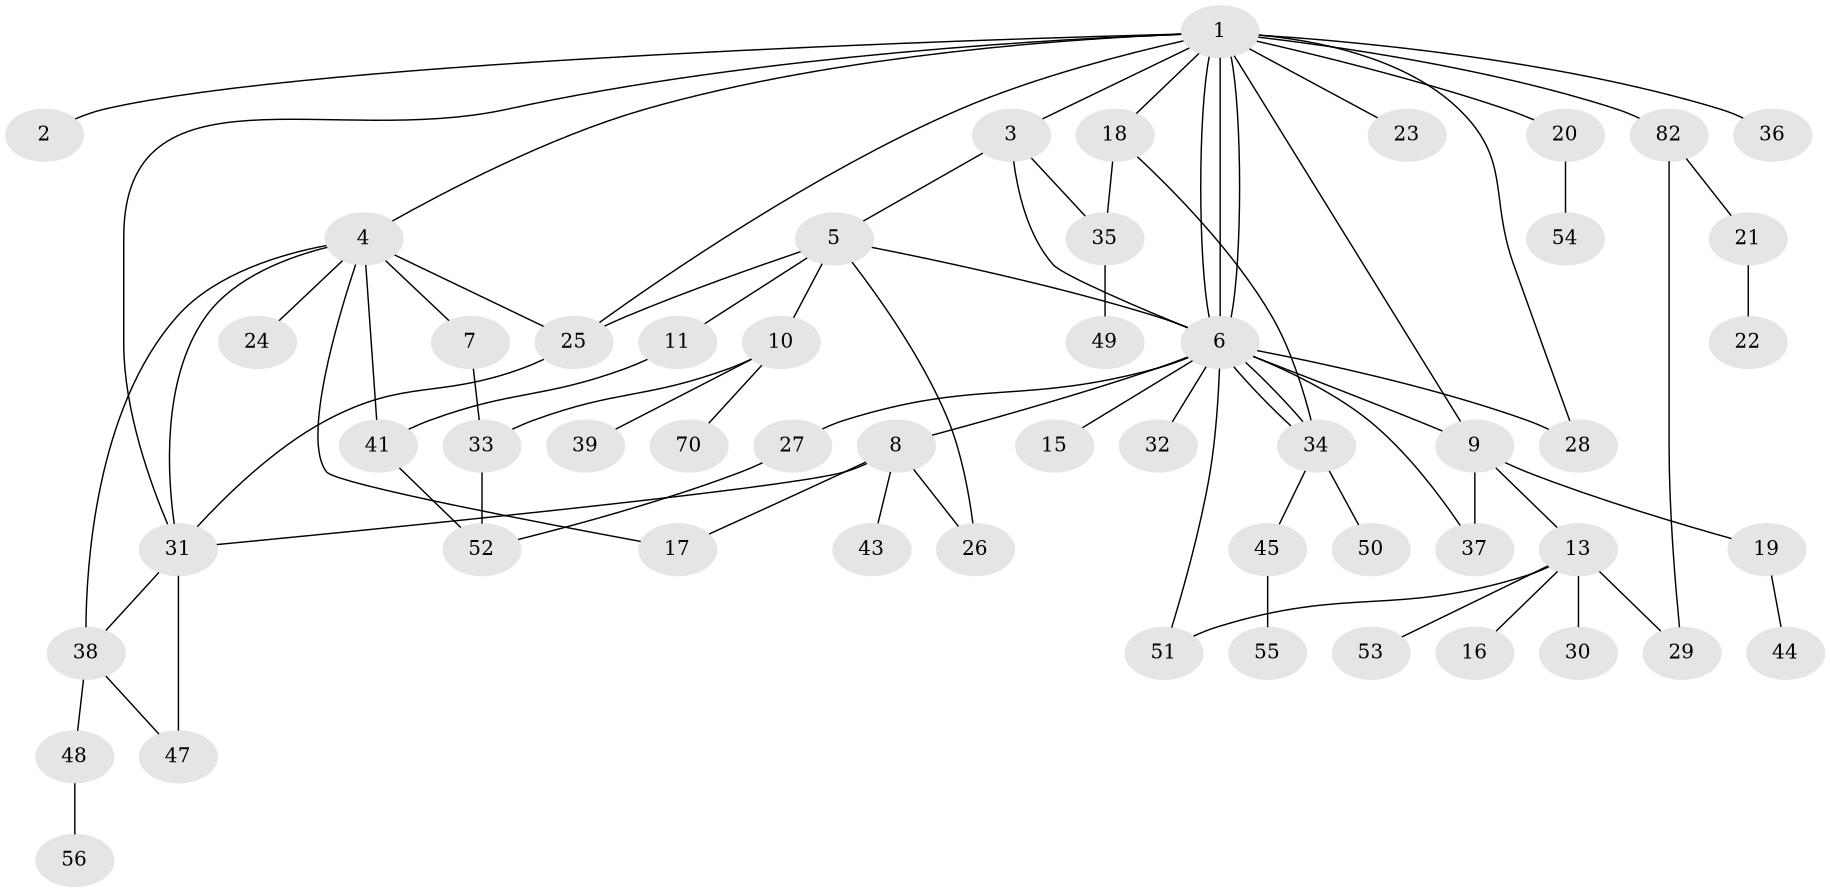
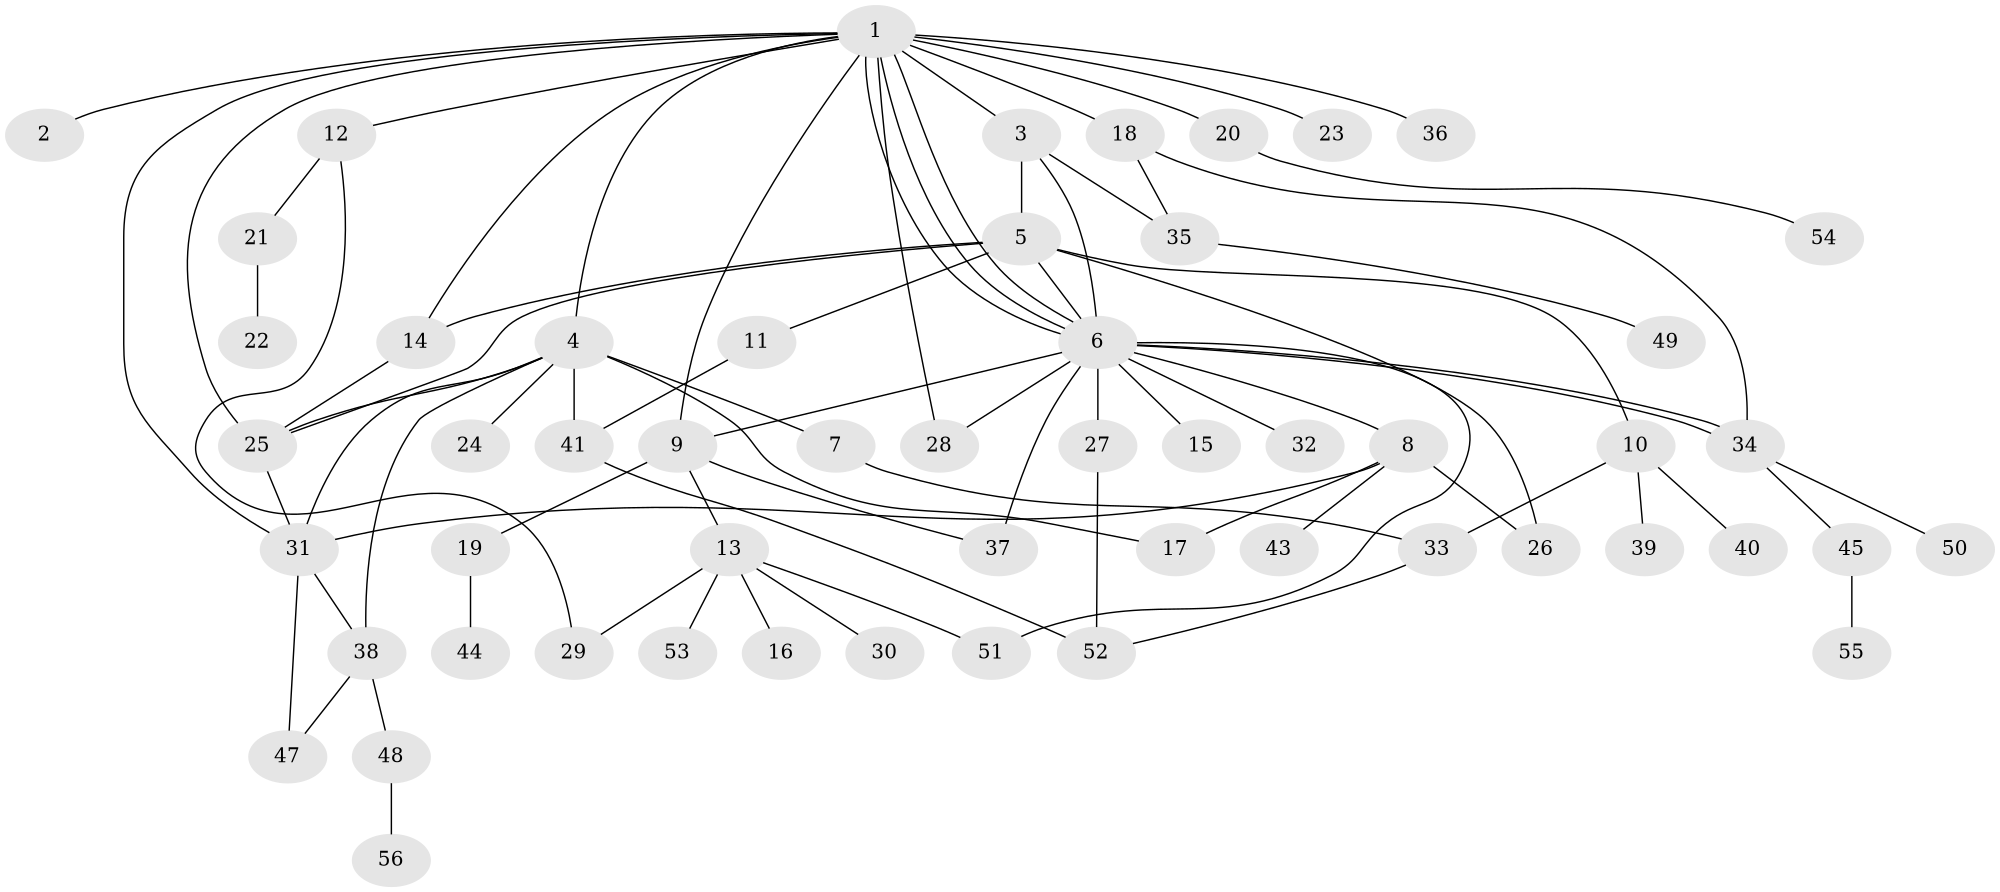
(1669, 135) -> (337, 135)
none -> (416, 342)
(689, 446) -> (1748, 550)
